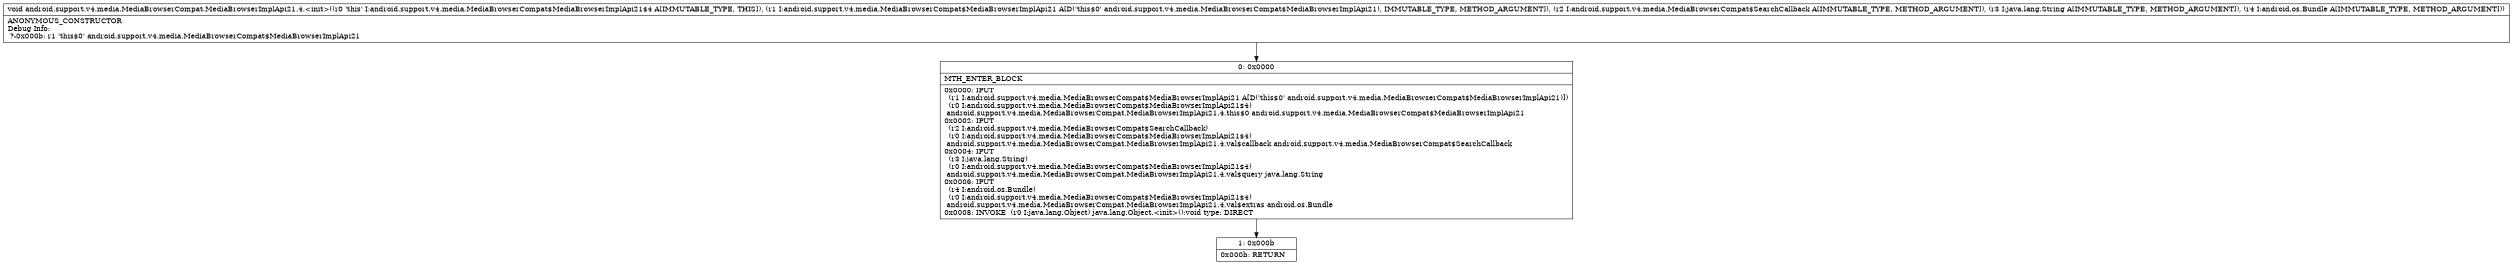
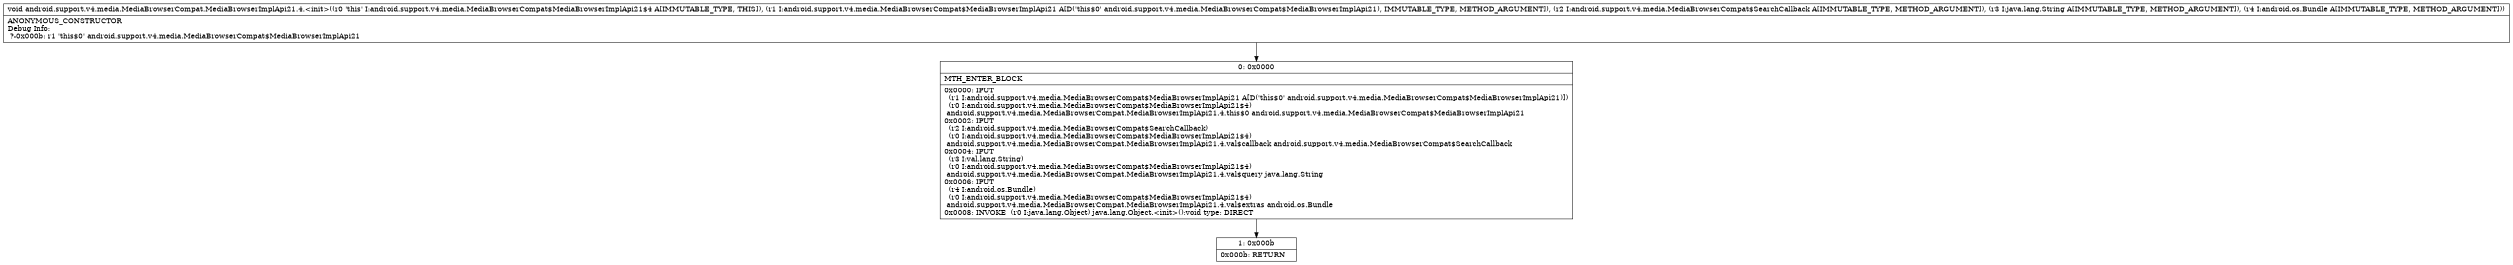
(986, 159) -> (984, 159)
